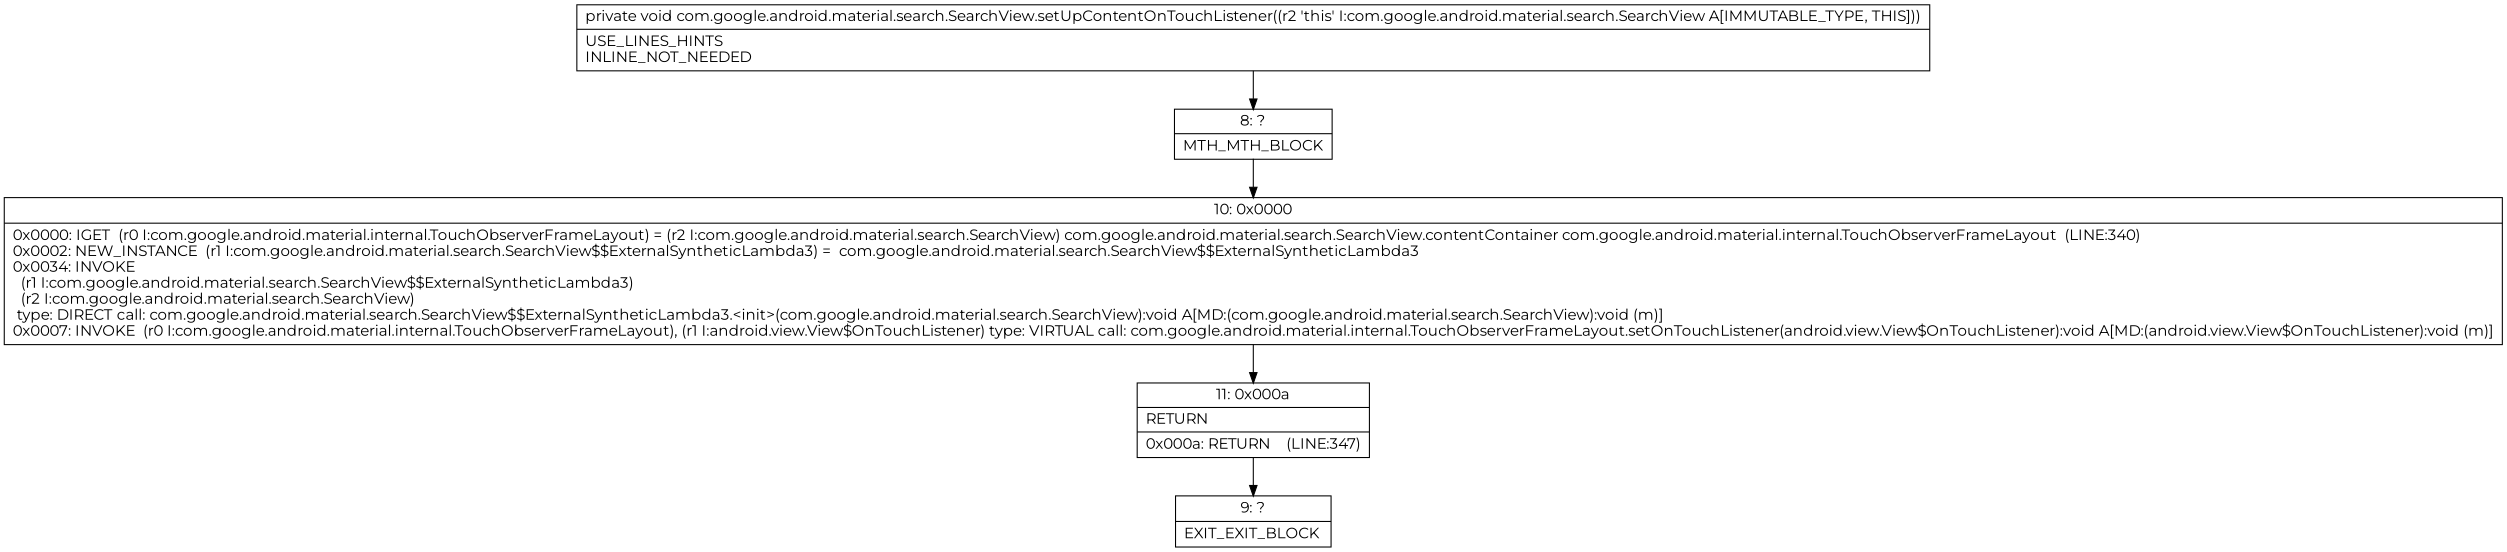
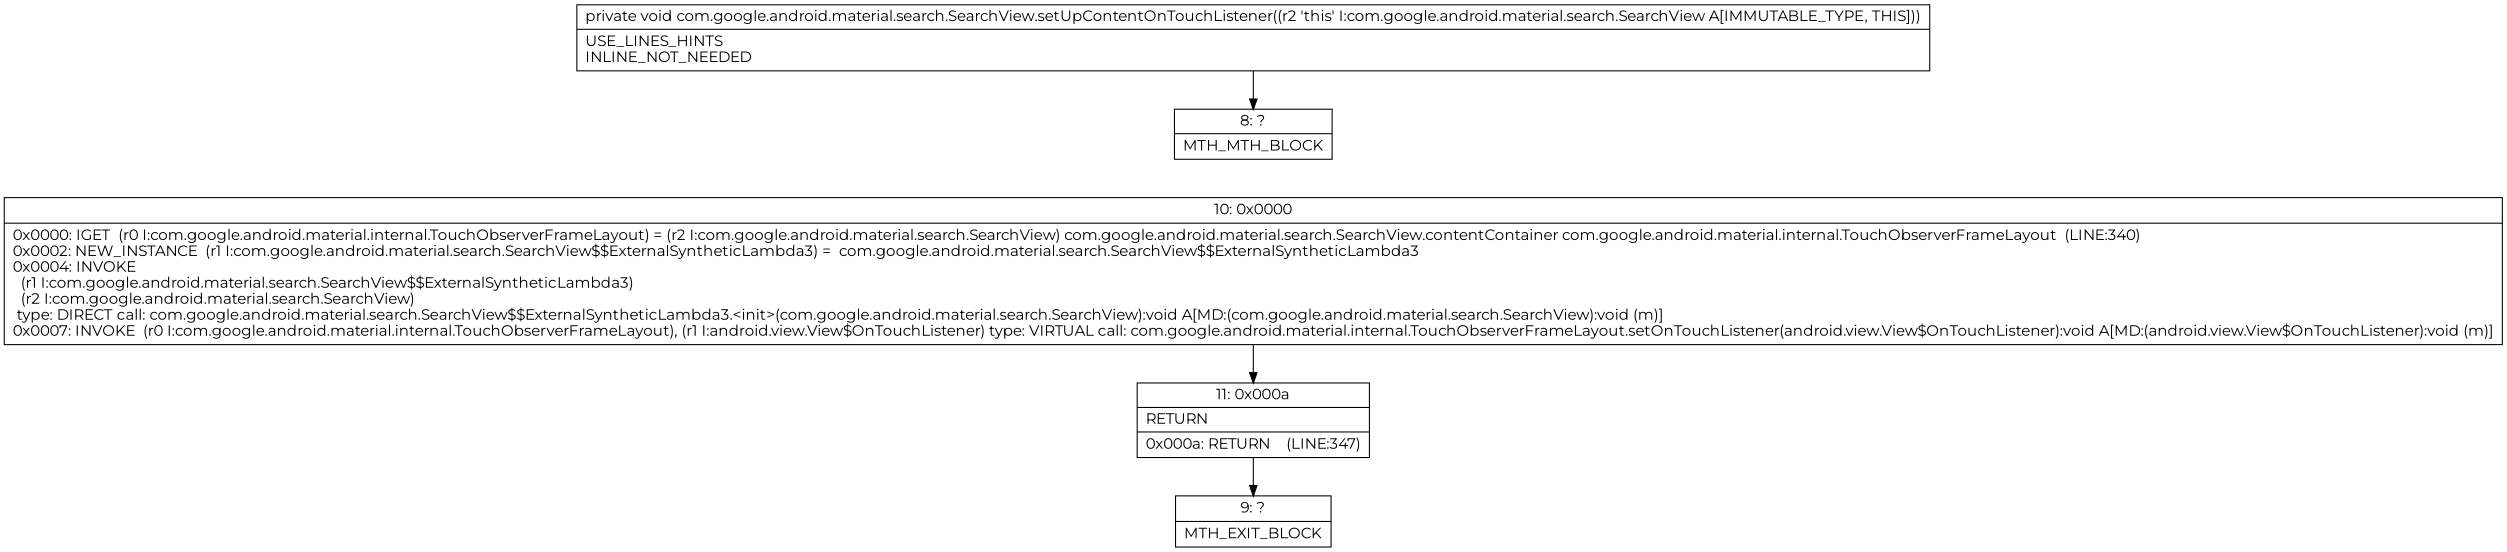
(1253, 173) -> none
(78, 267) -> (79, 267)
(1252, 534) -> (1253, 534)
